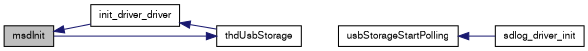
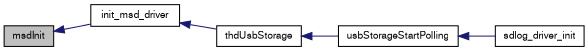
(135, 15) -> (135, 15)
(130, 36) -> (325, 36)
